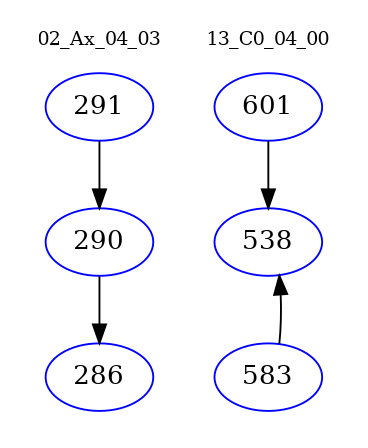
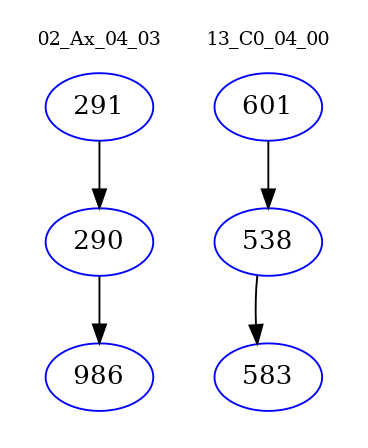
(281, 319) -> (256, 300)
(99, 377) -> (99, 377)
